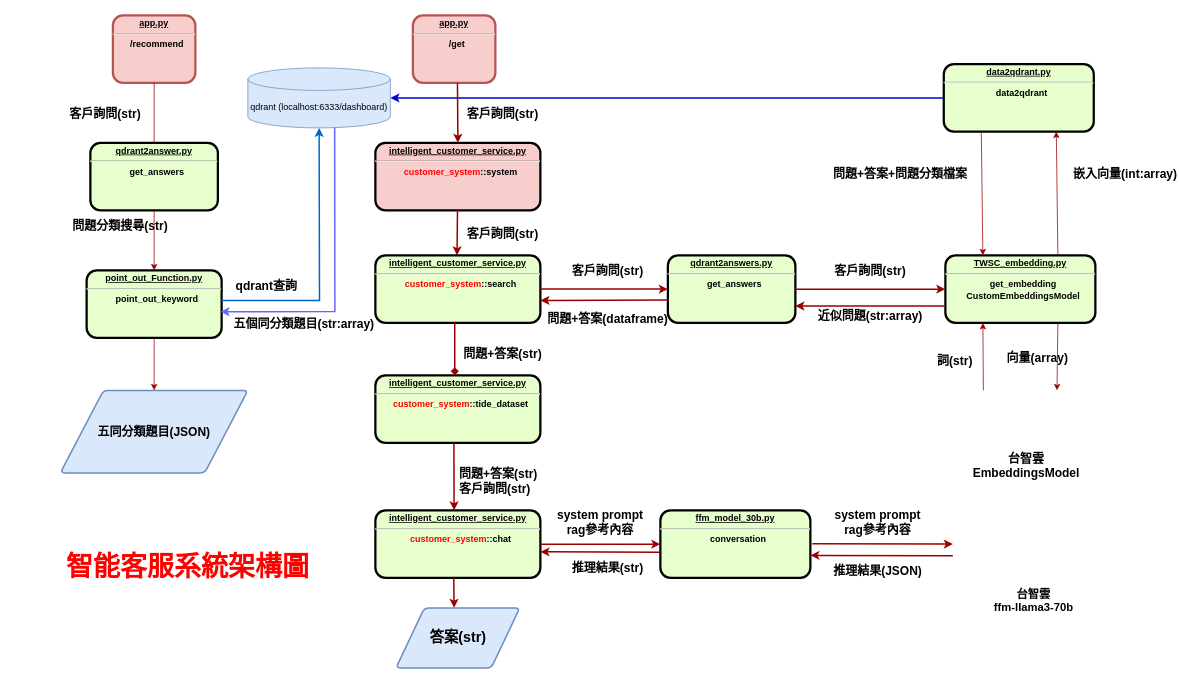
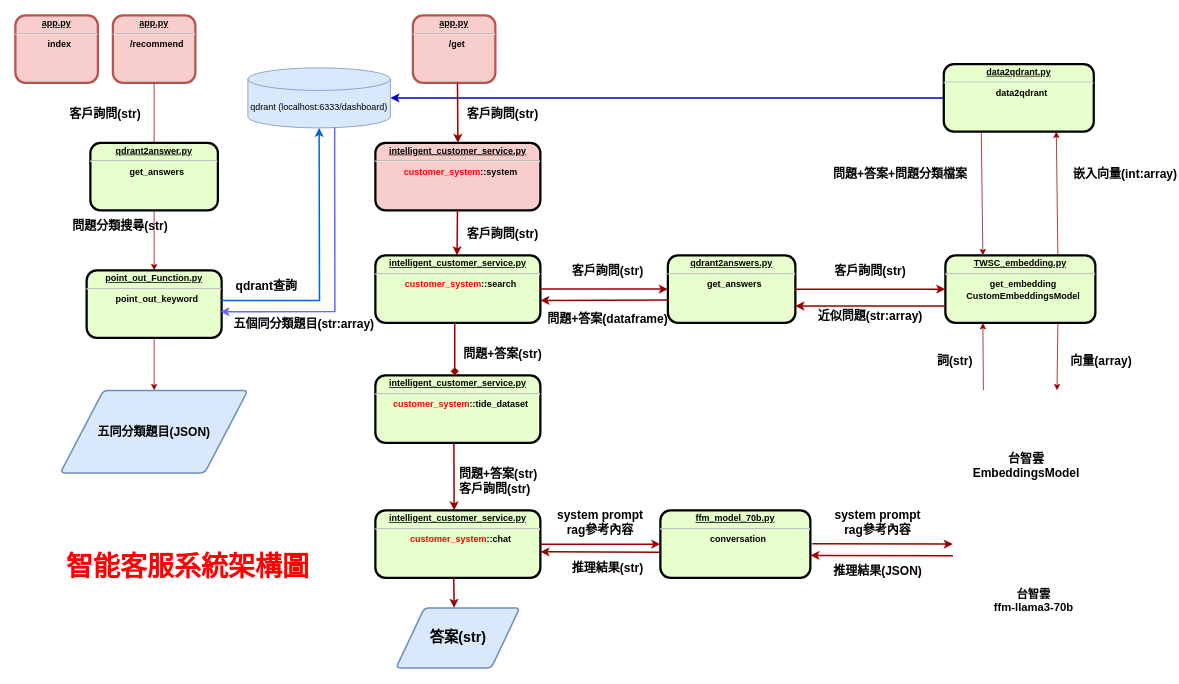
none -> (57, 49)
(1038, 357) -> (1101, 360)
(735, 510) -> (735, 510)
